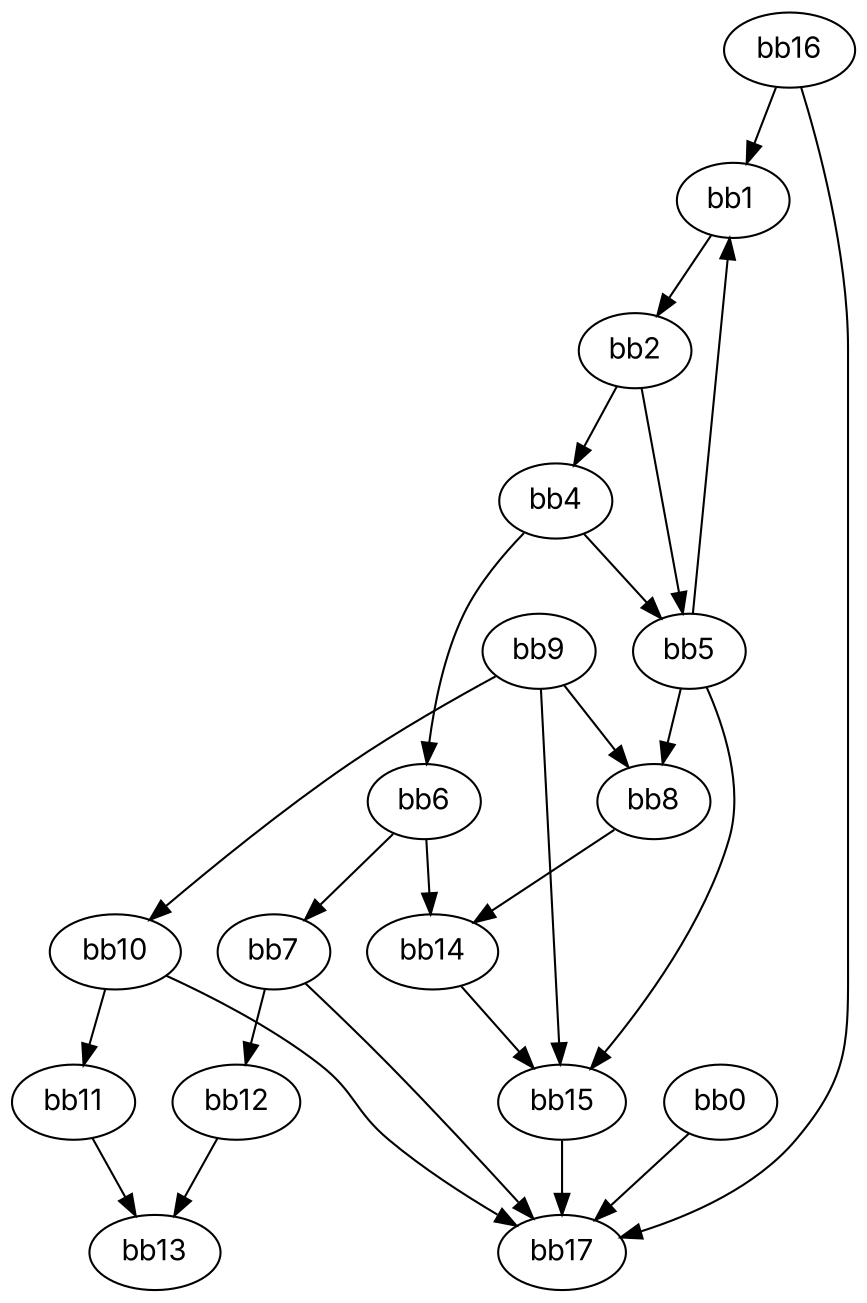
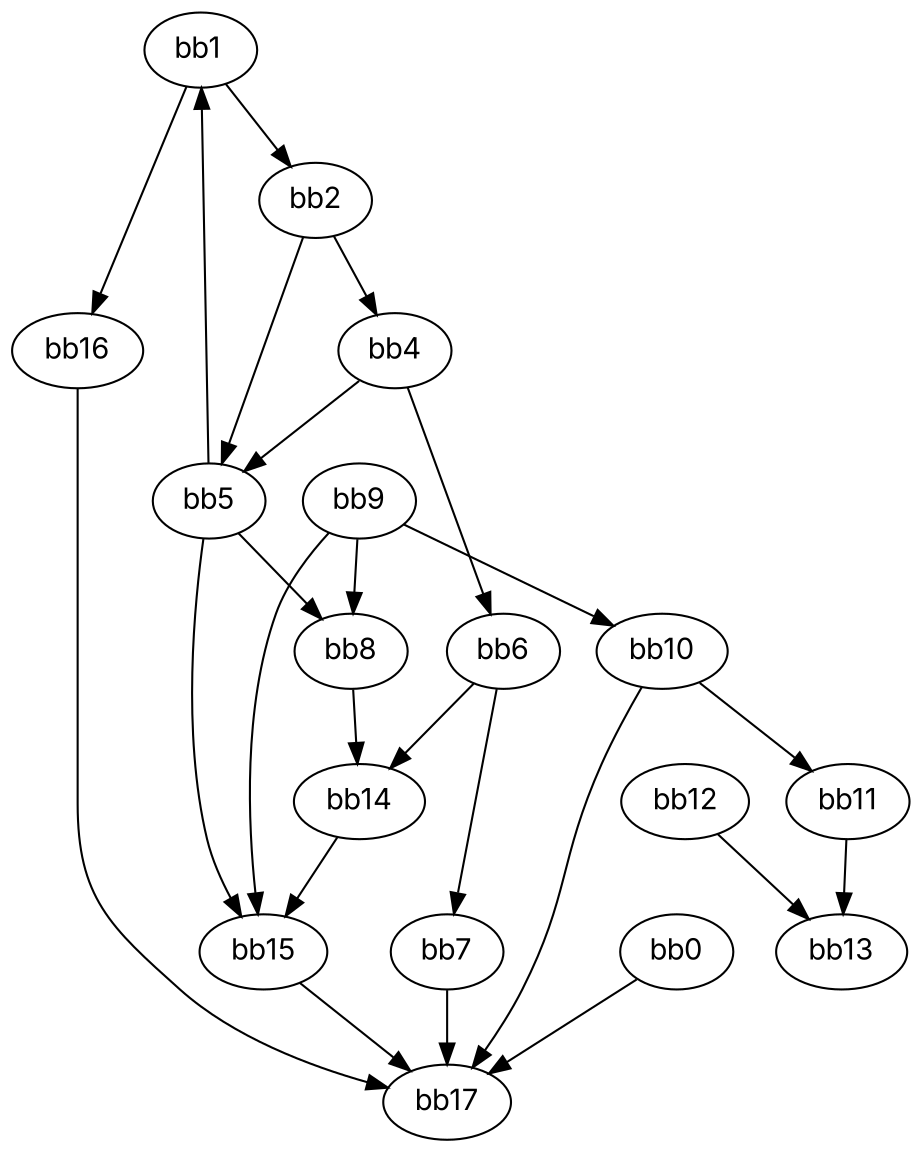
(765, 115) -> (143, 190)
(260, 1008) -> none
